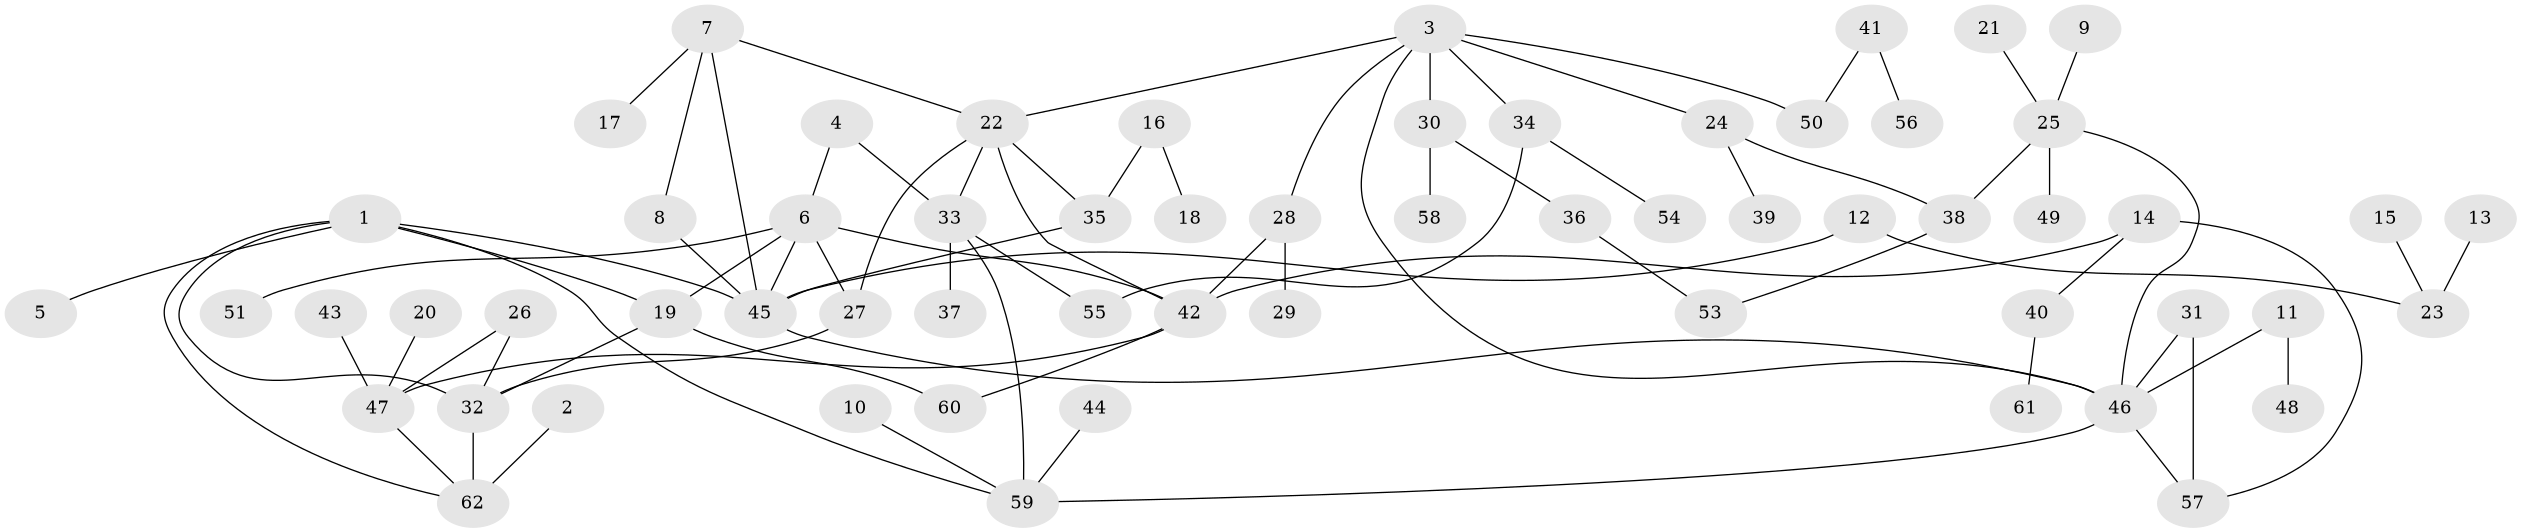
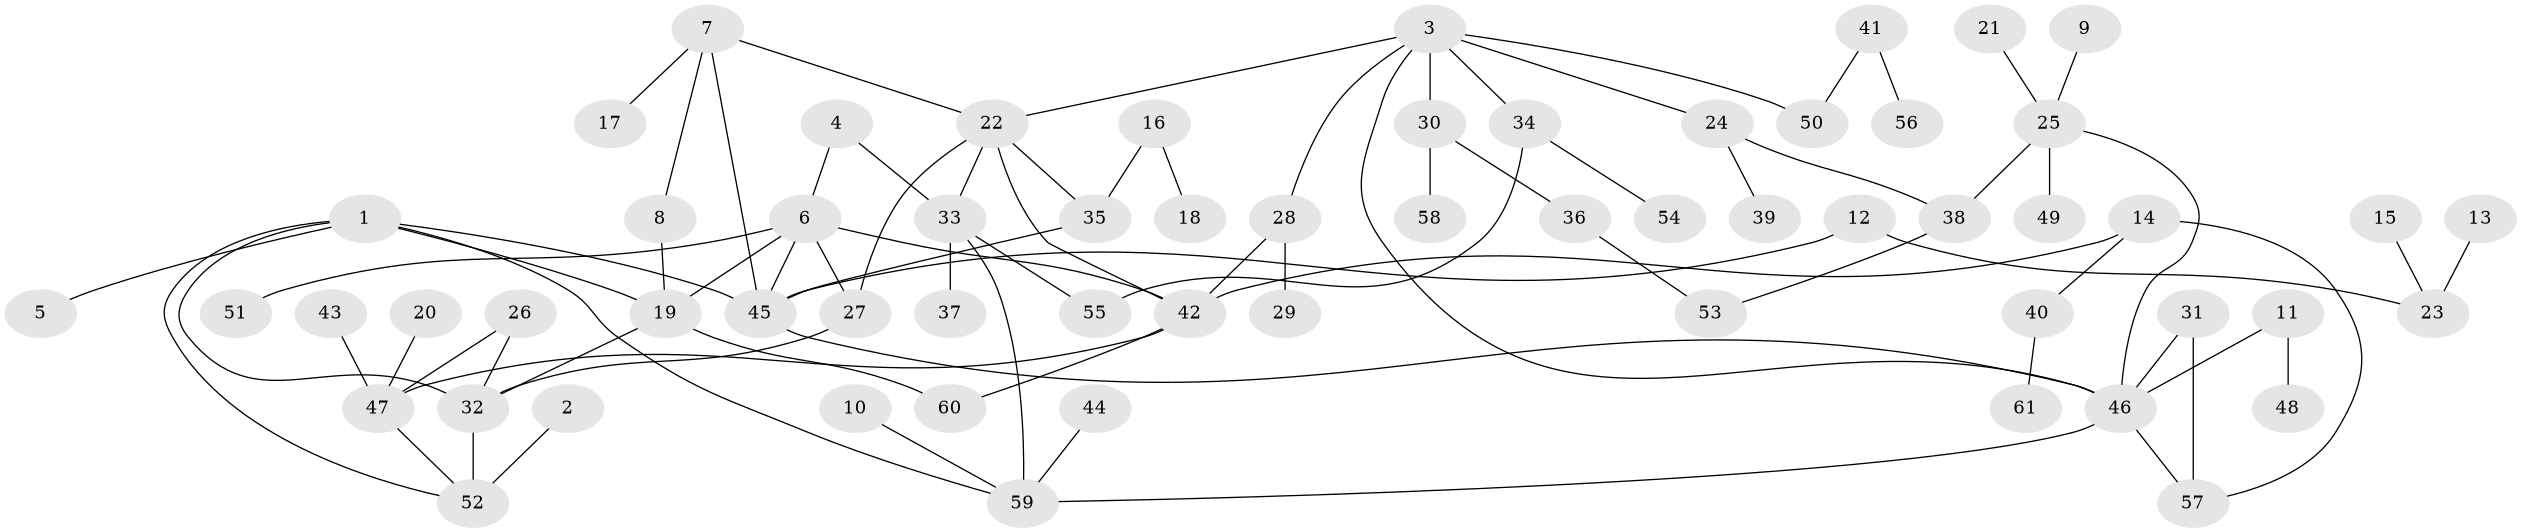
(710, 266) -> (663, 266)
(473, 503) -> (473, 503)
